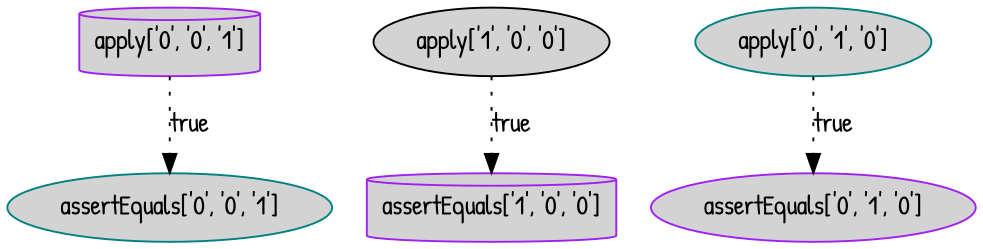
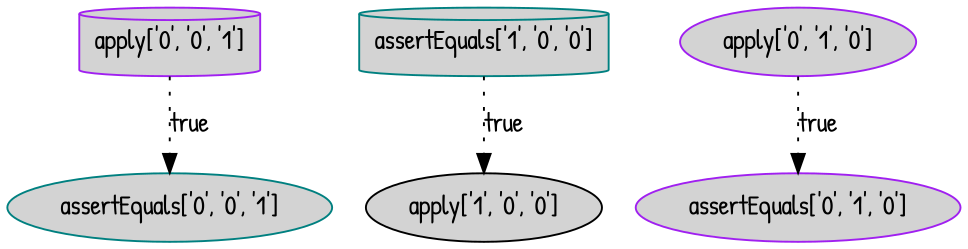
(813, 42) -> (798, 42)
(492, 115) -> (484, 115)
(492, 208) -> (484, 42)
